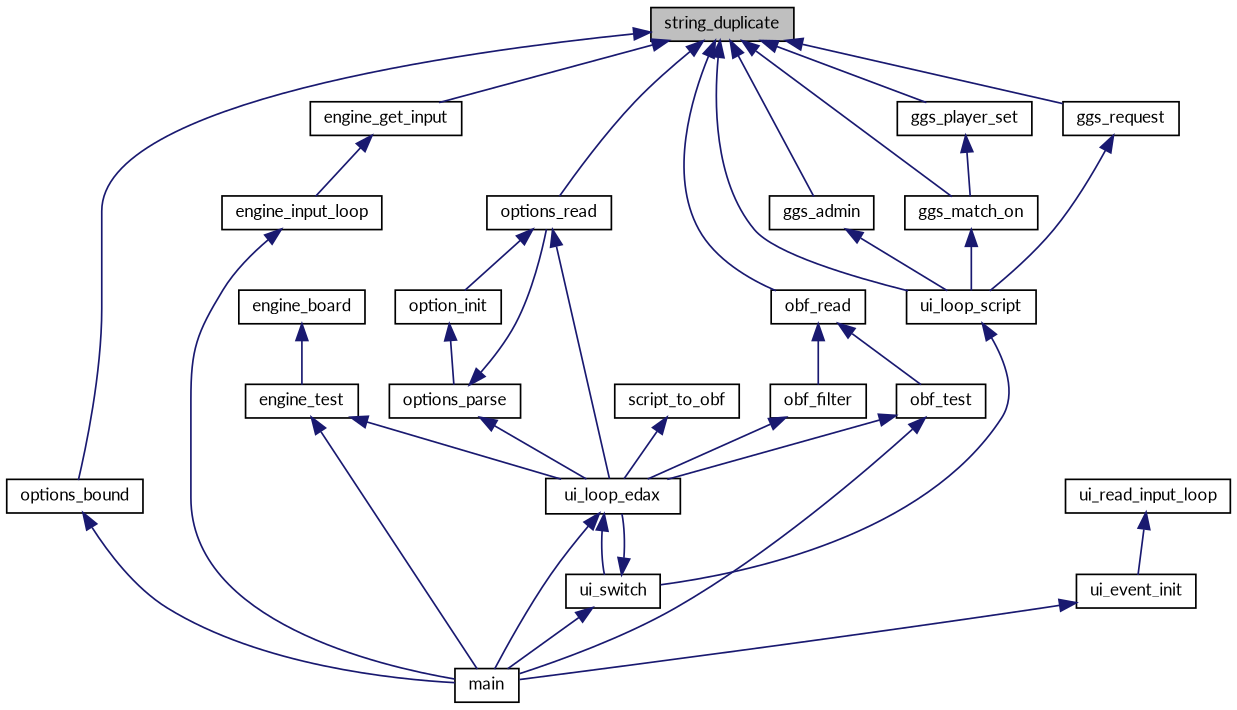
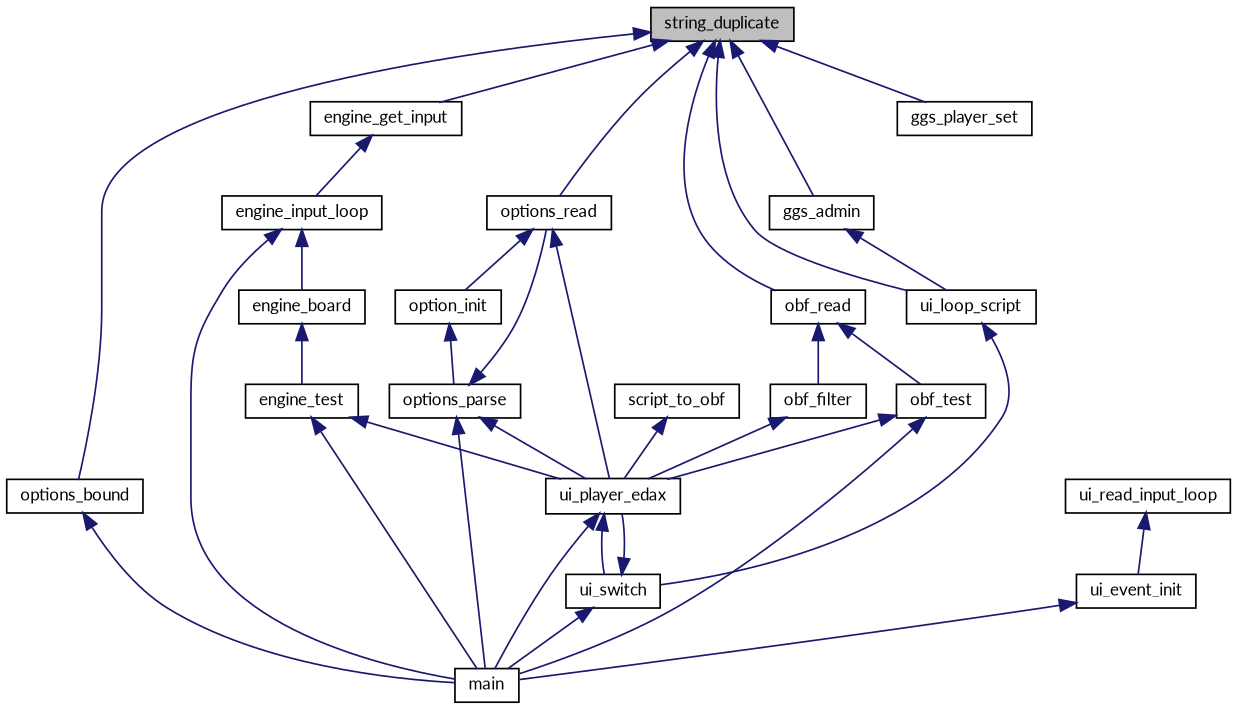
(1121, 119) -> none
(971, 213) -> none
none -> (302, 269)
(613, 496) -> (613, 496)
none -> (472, 552)
